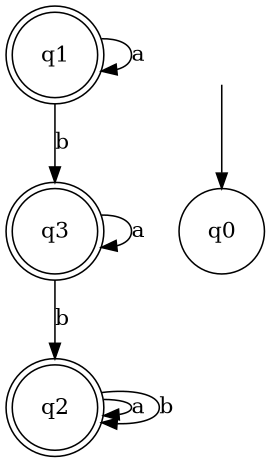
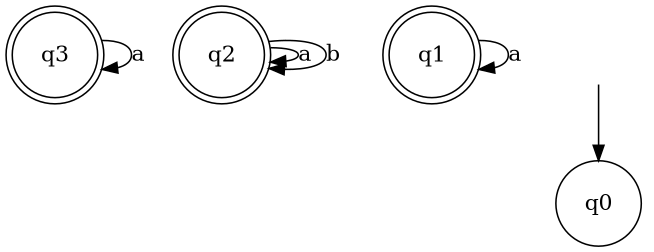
(55, 135) -> none
(55, 312) -> none
